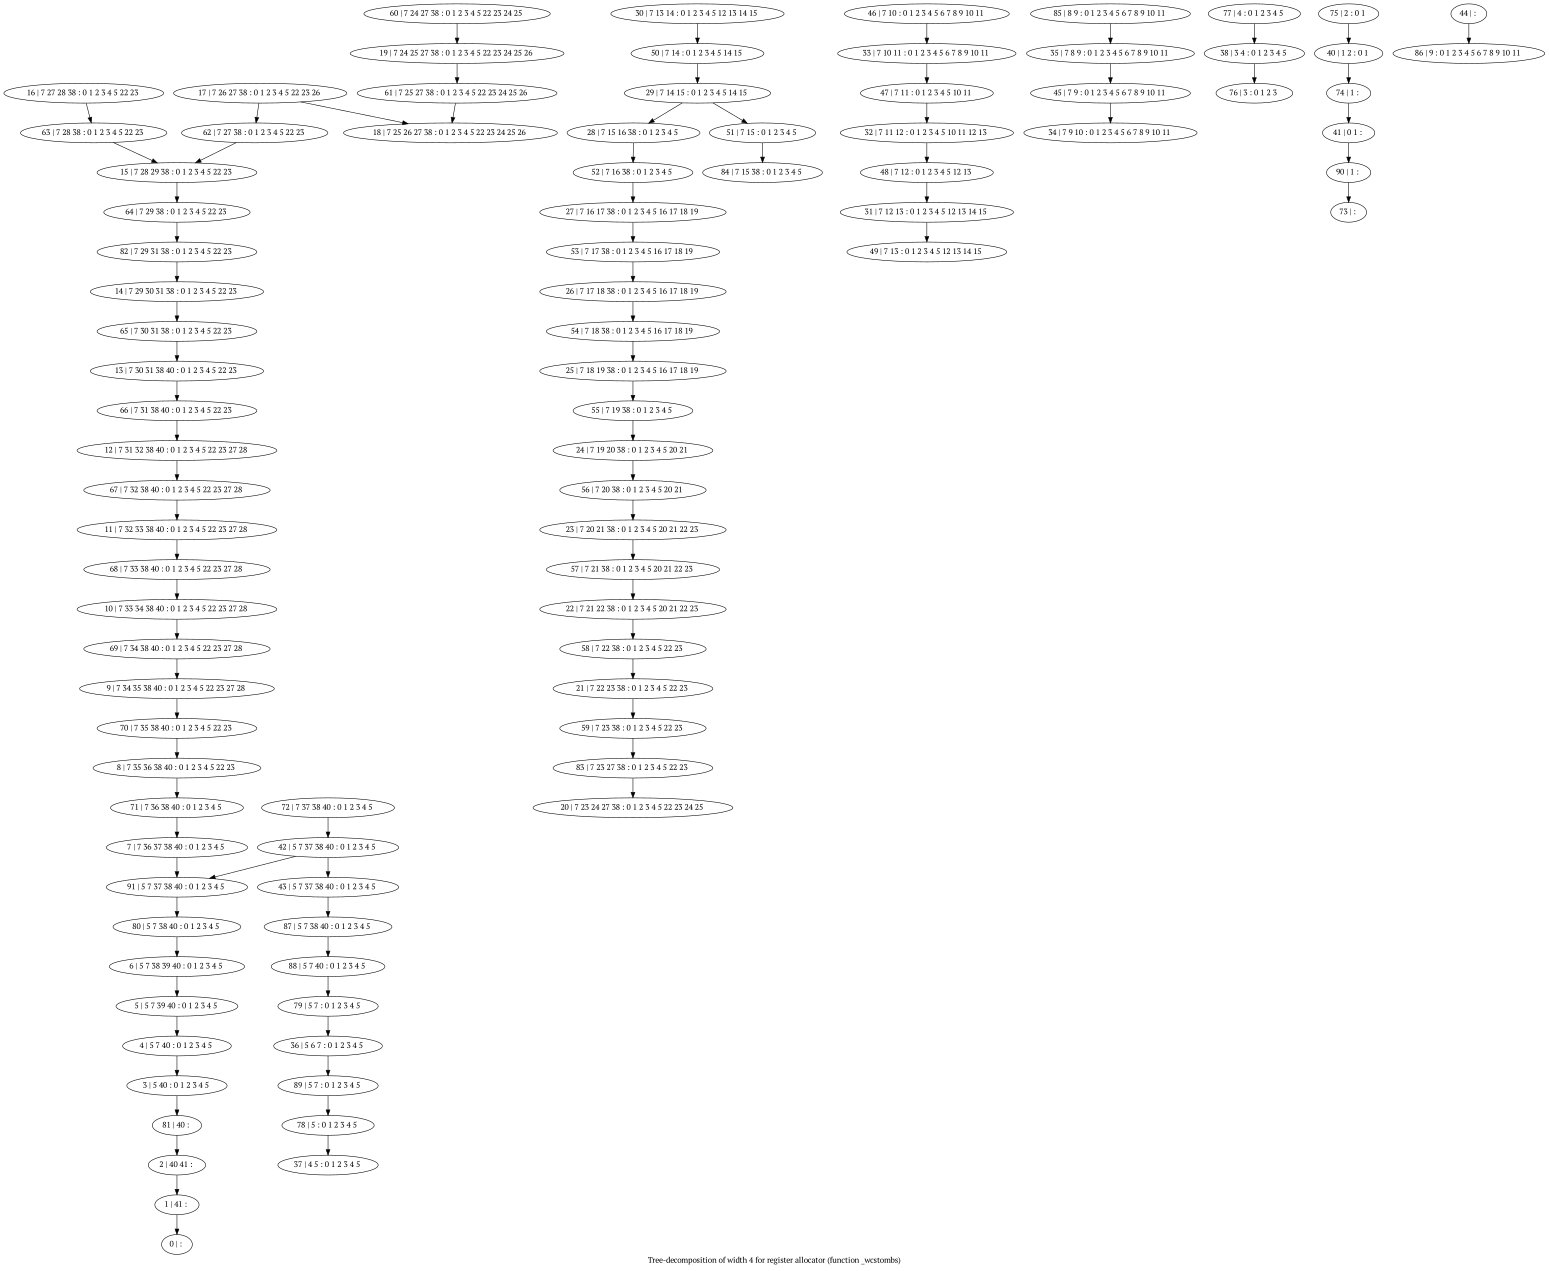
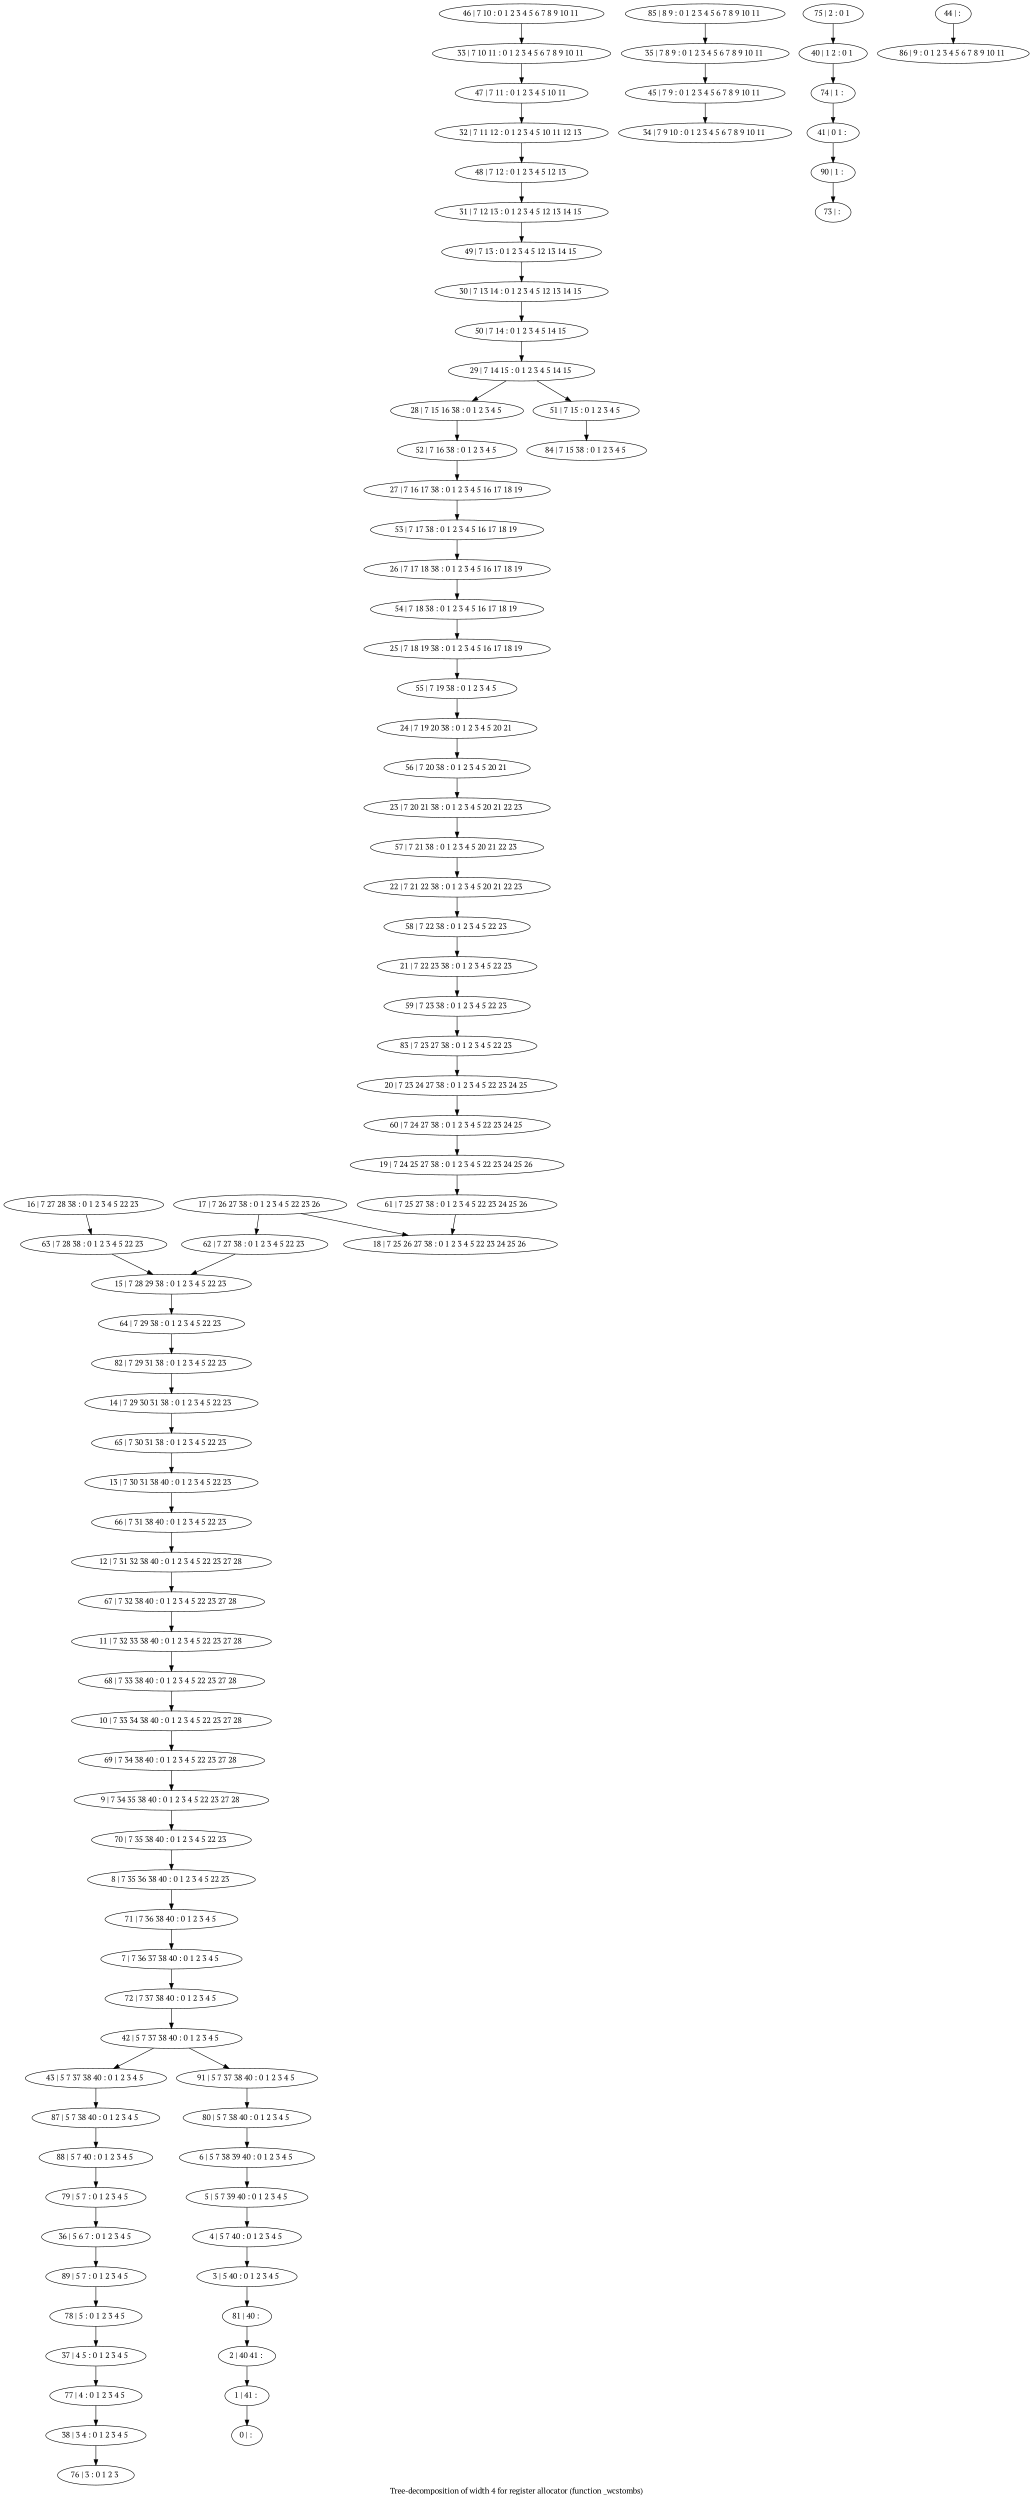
none -> (522, 269)
(177, 865) -> (171, 1976)
none -> (457, 1103)
none -> (96, 2373)
